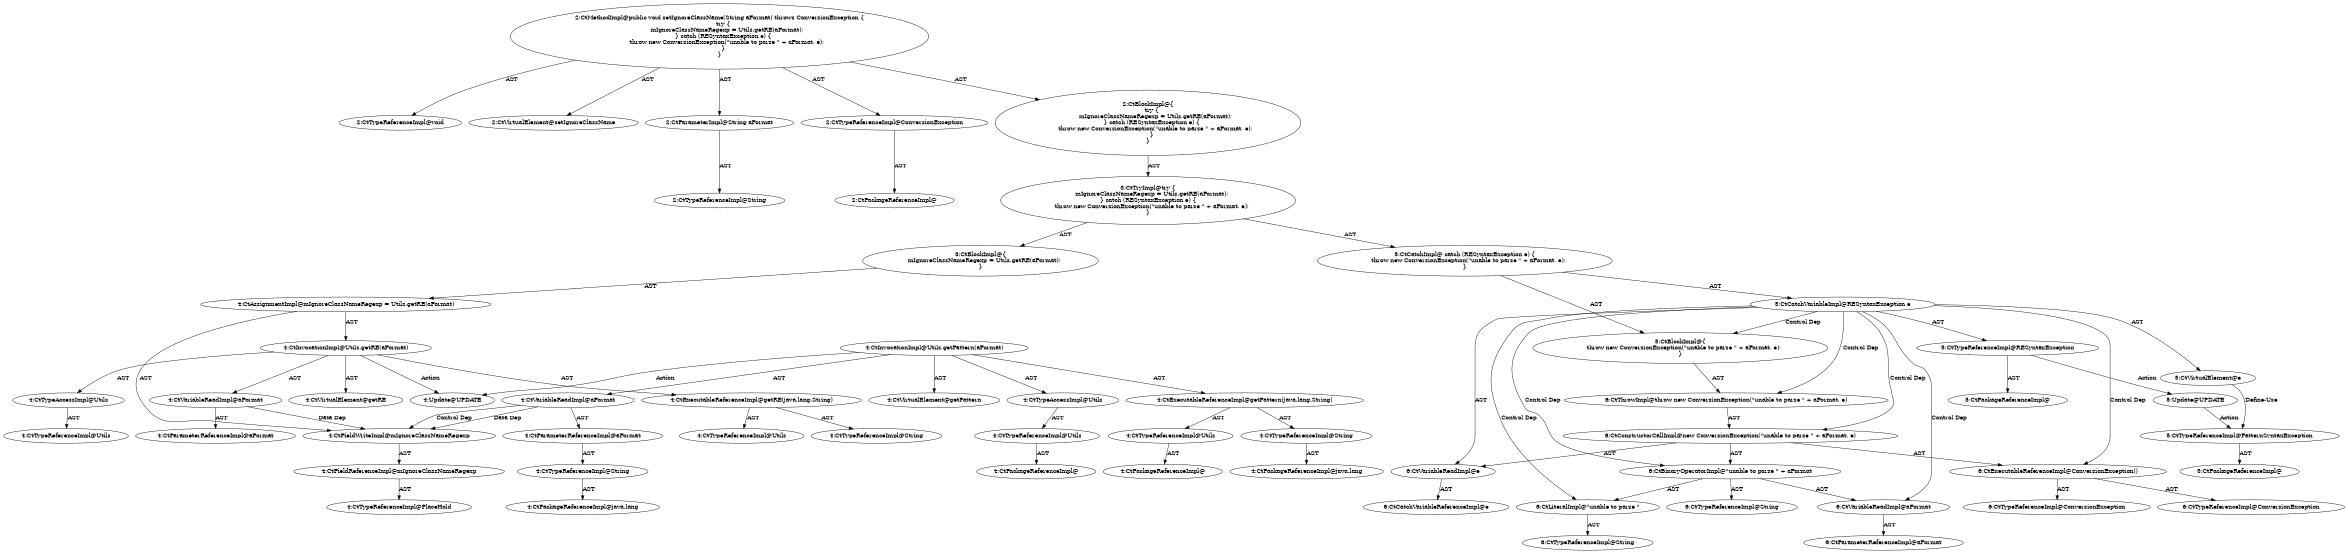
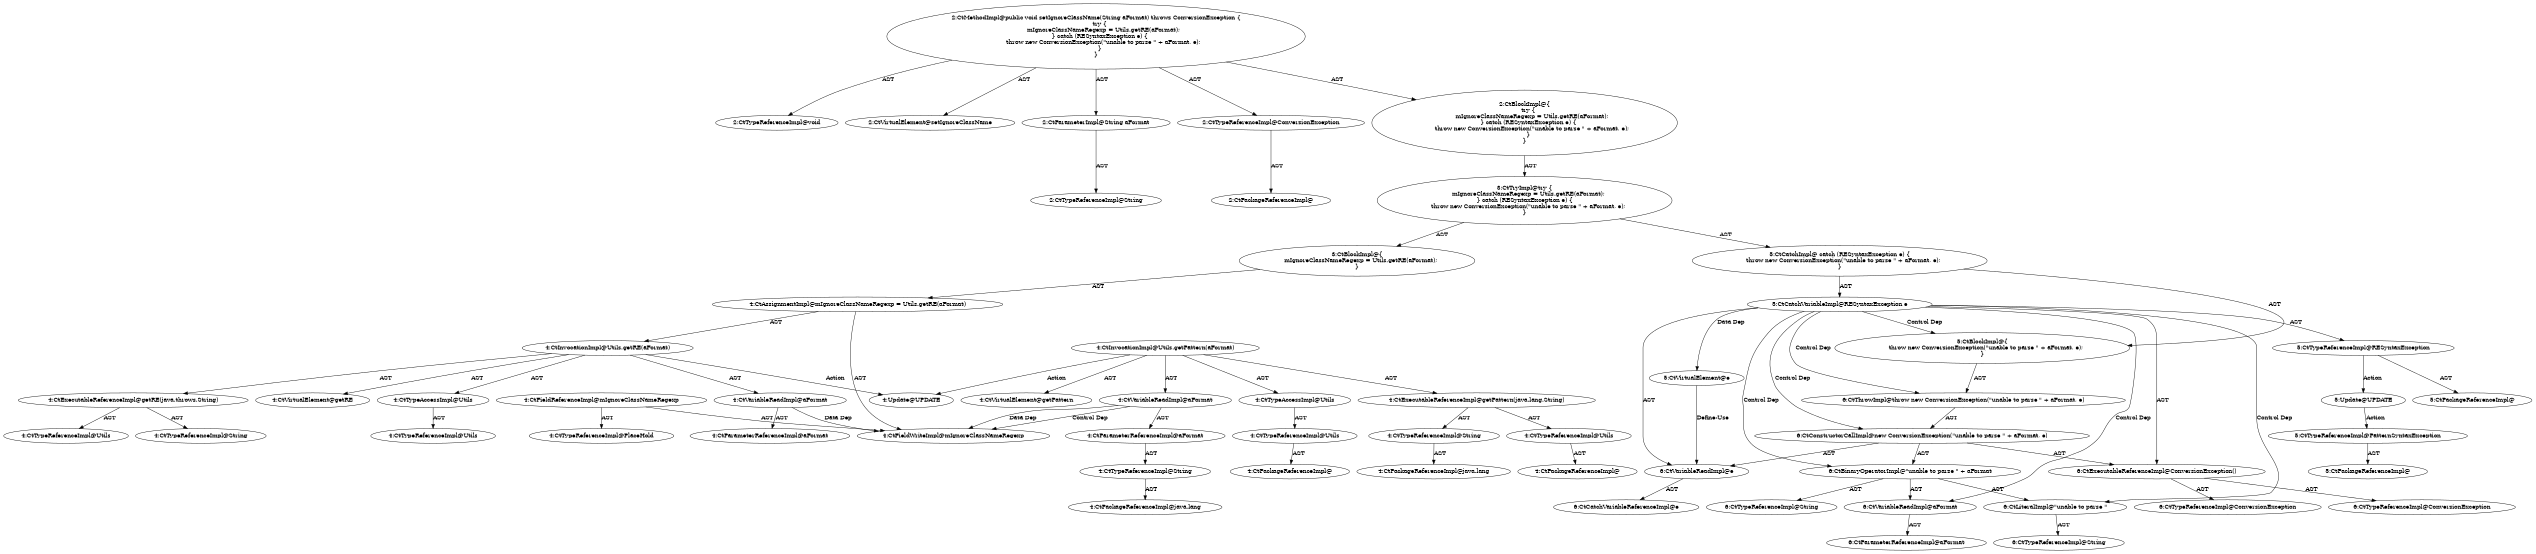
(2137, 322) -> (1731, 322)
(751, 400) -> (133, 400)
(2128, 400) -> (2163, 400)
(2245, 402) -> (1697, 423)
(399, 452) -> (763, 421)
